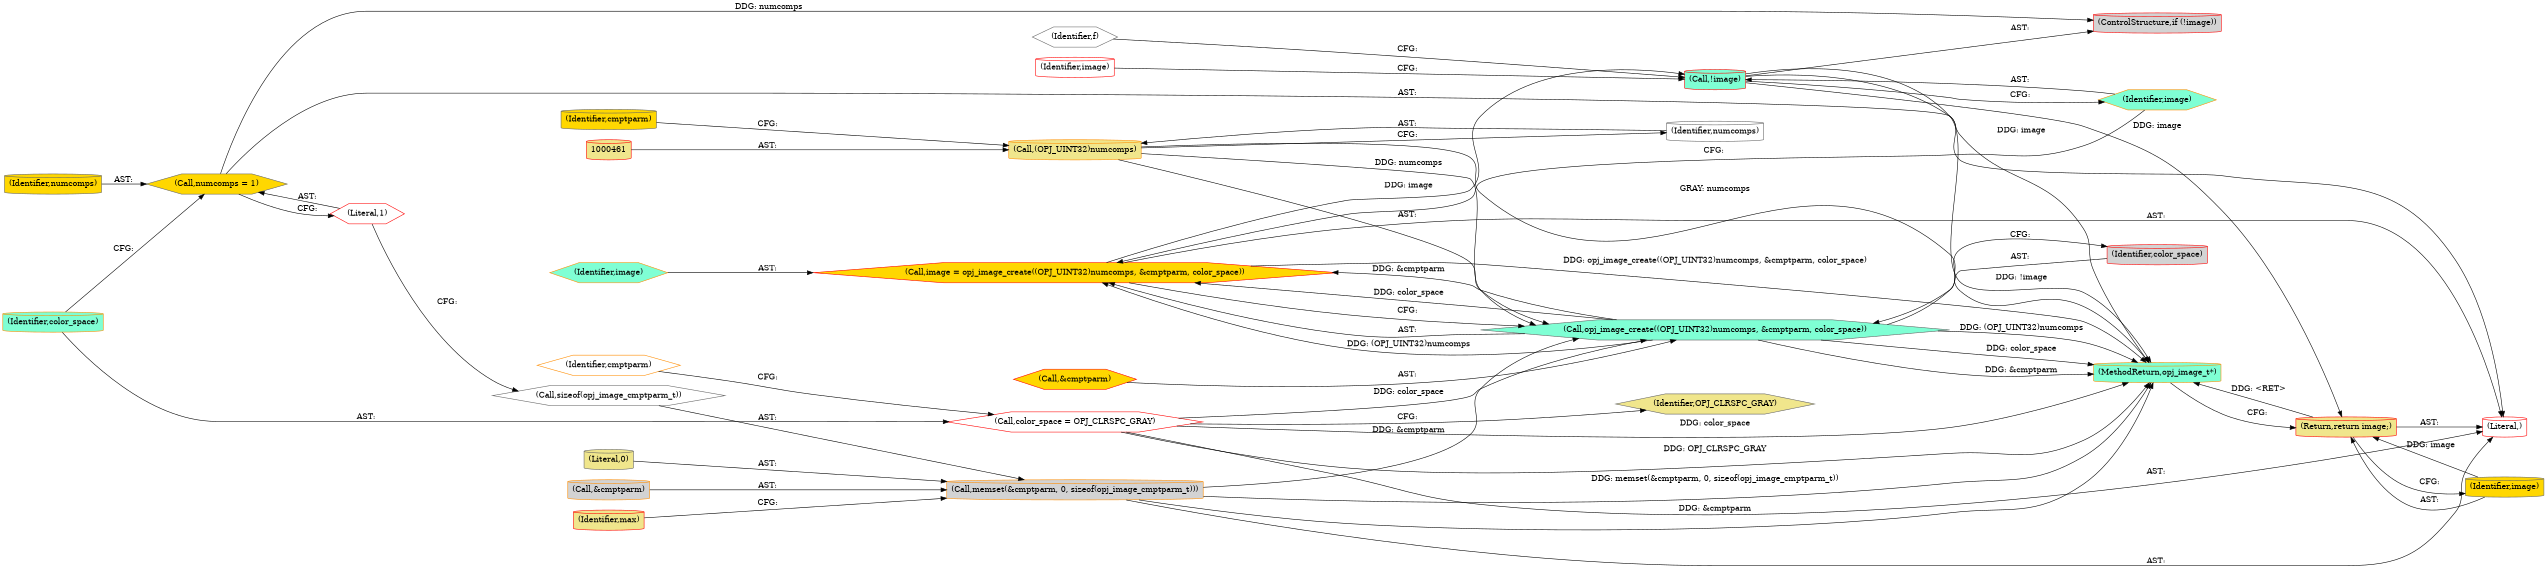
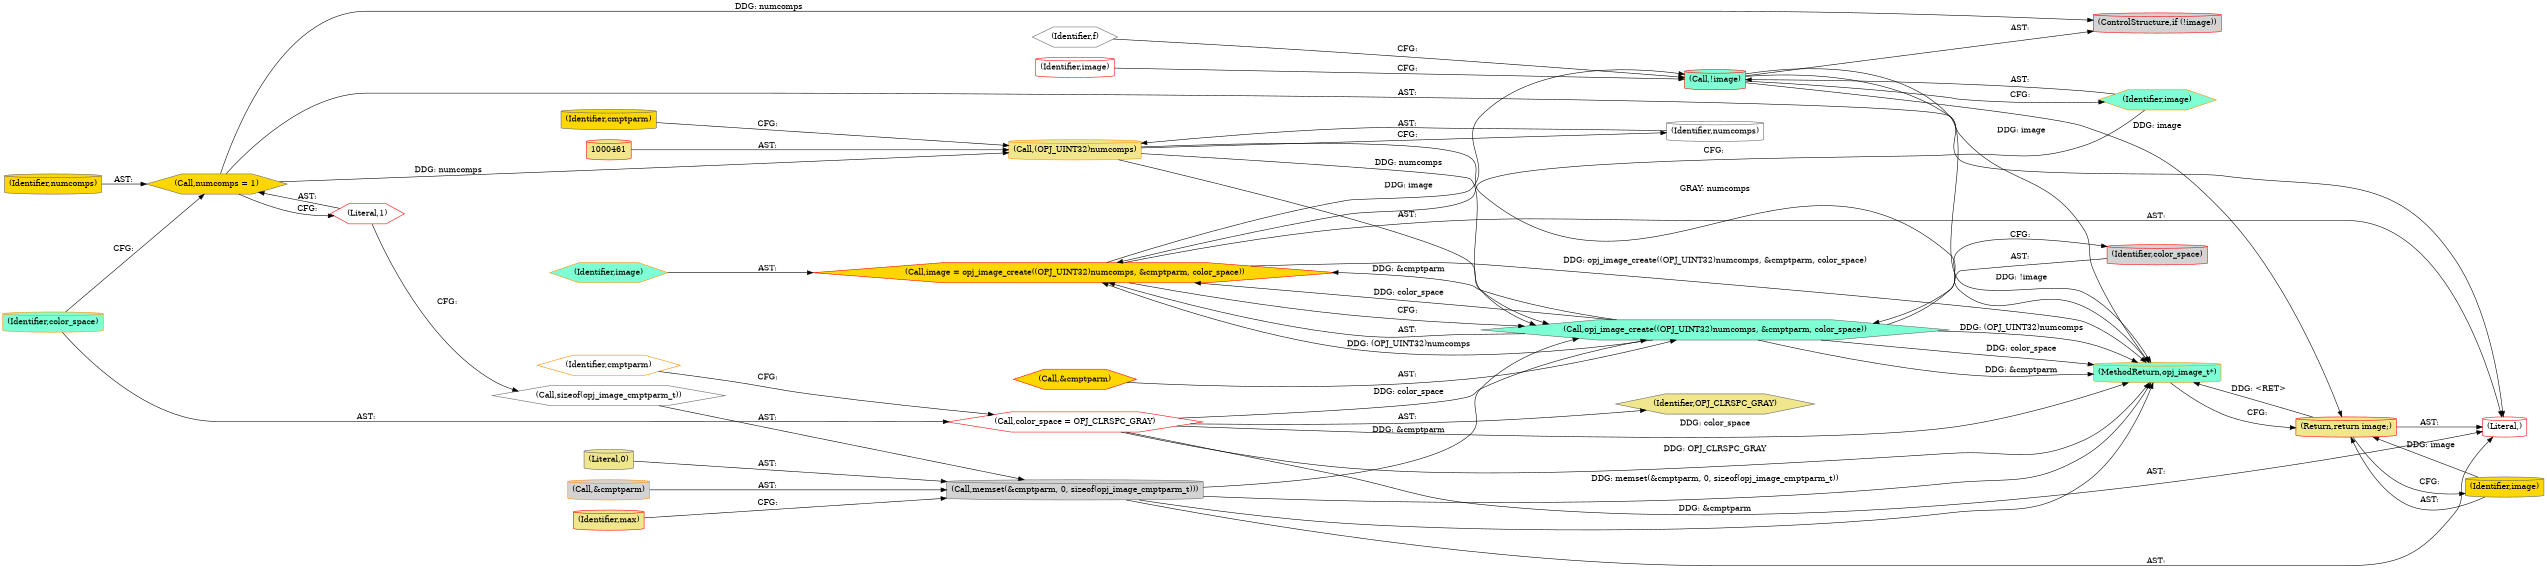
none -> (641, 168)
(1409, 417) -> (1409, 417)
(1075, 490) -> (1075, 490)
